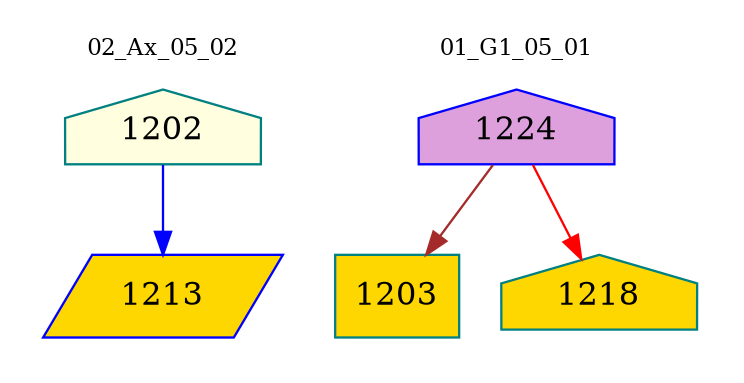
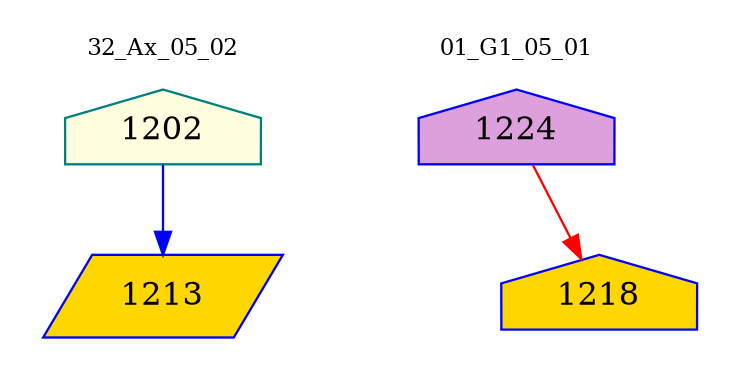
(163, 49) -> (163, 49)
(397, 296) -> none
(599, 296) -> (599, 296)
